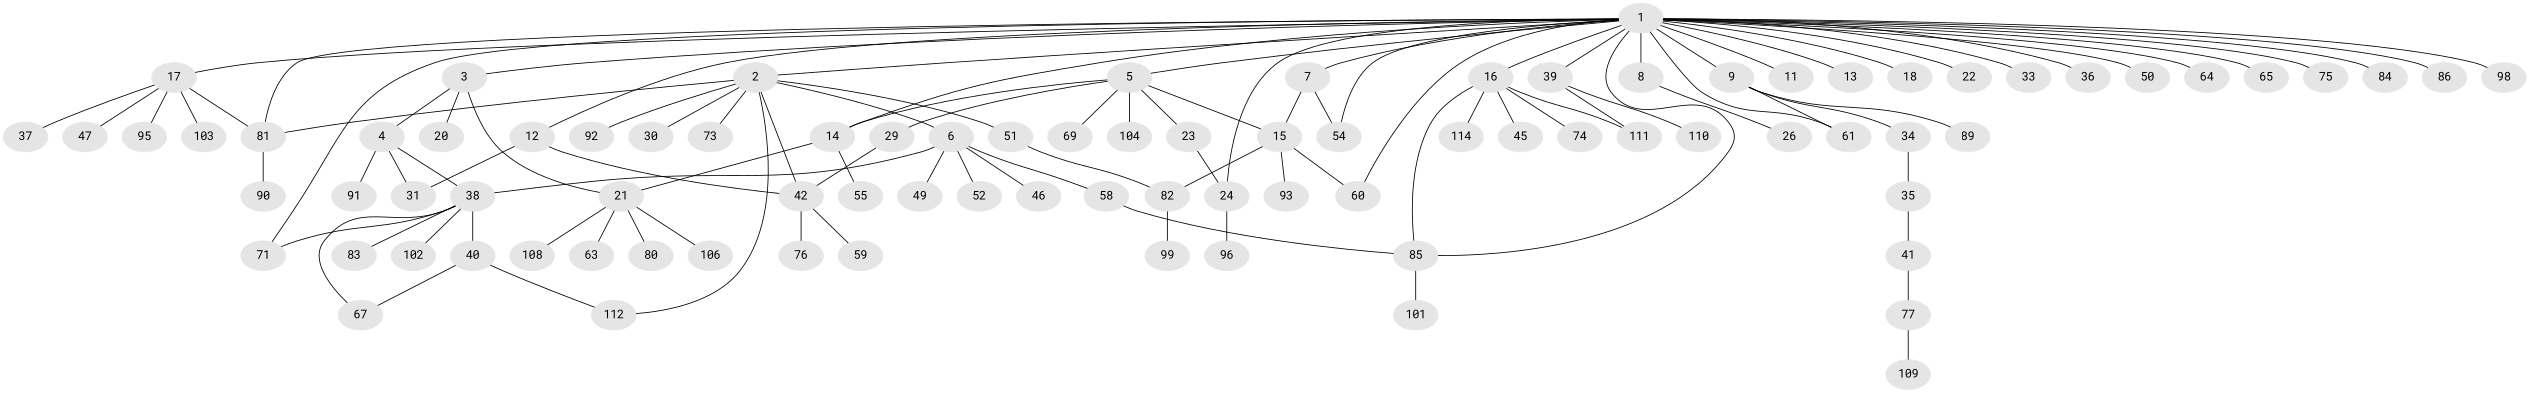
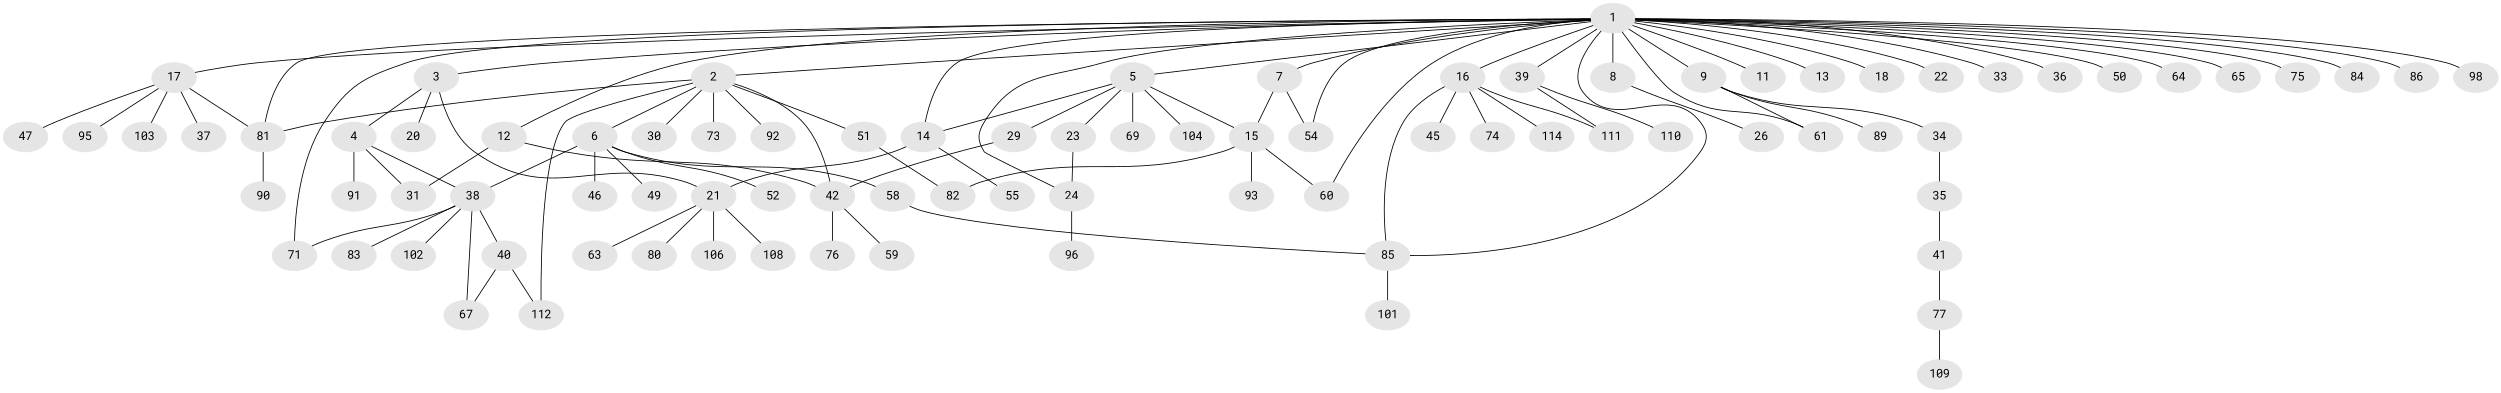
(1167, 256) -> none
